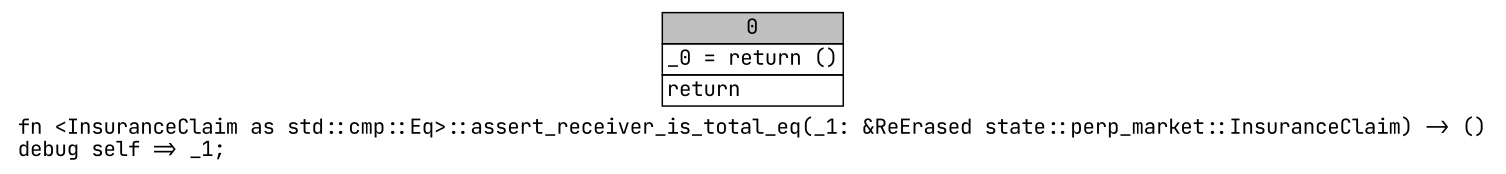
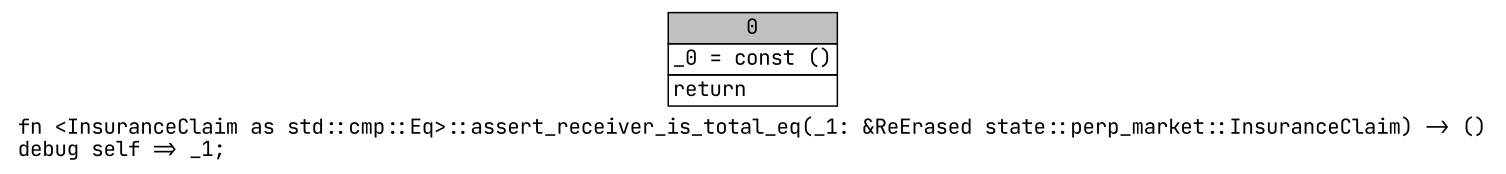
(753, 59) -> (753, 59)
